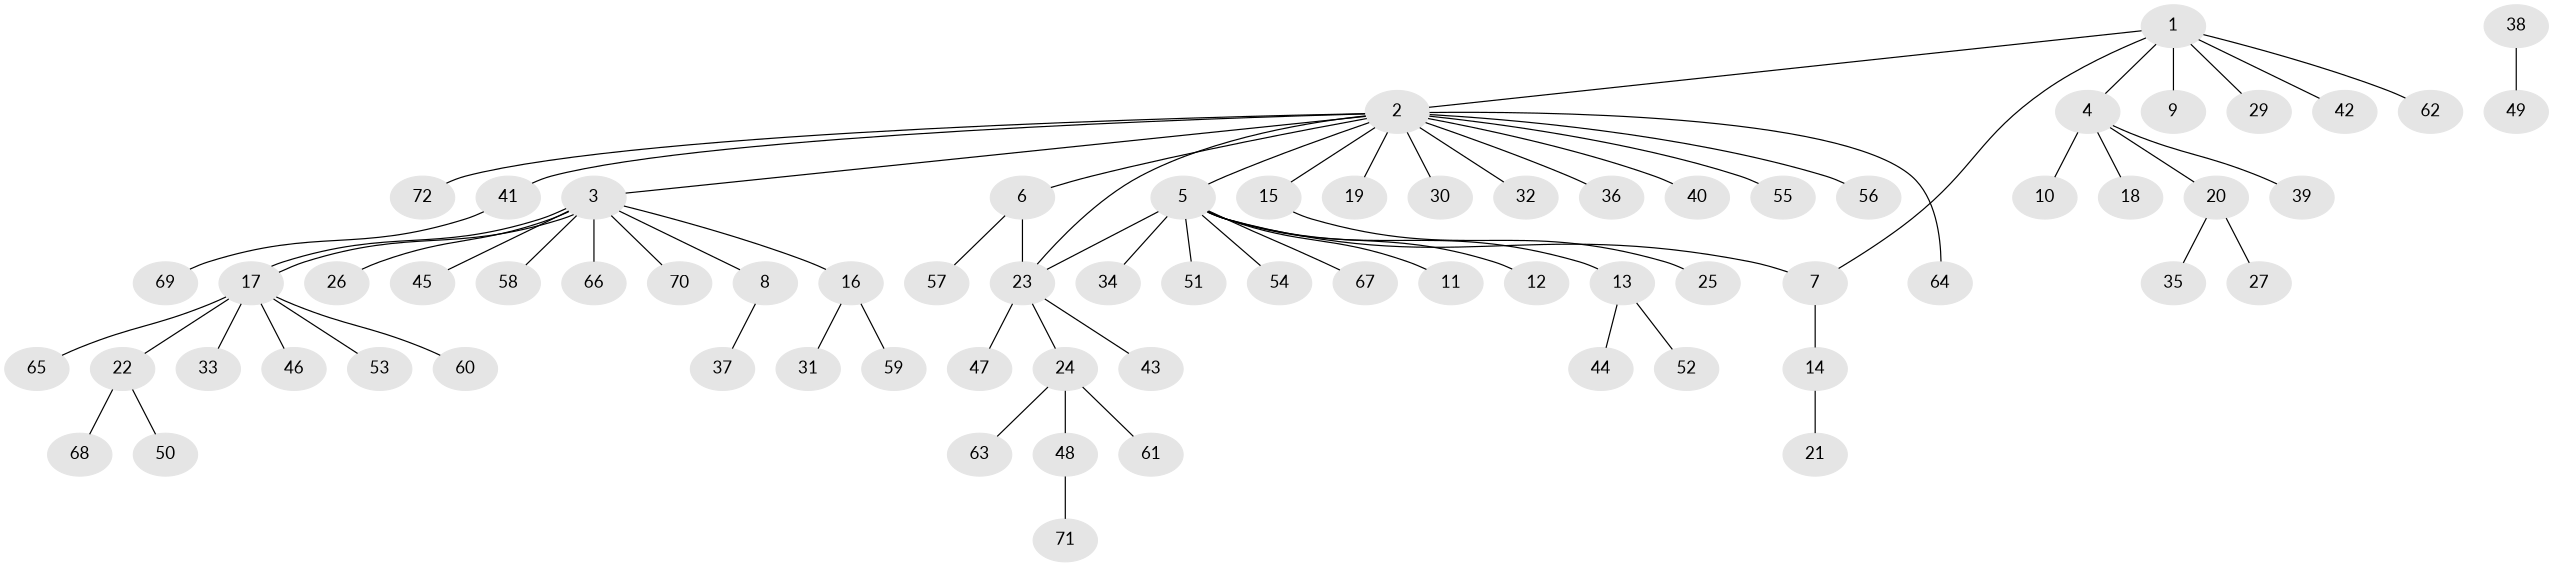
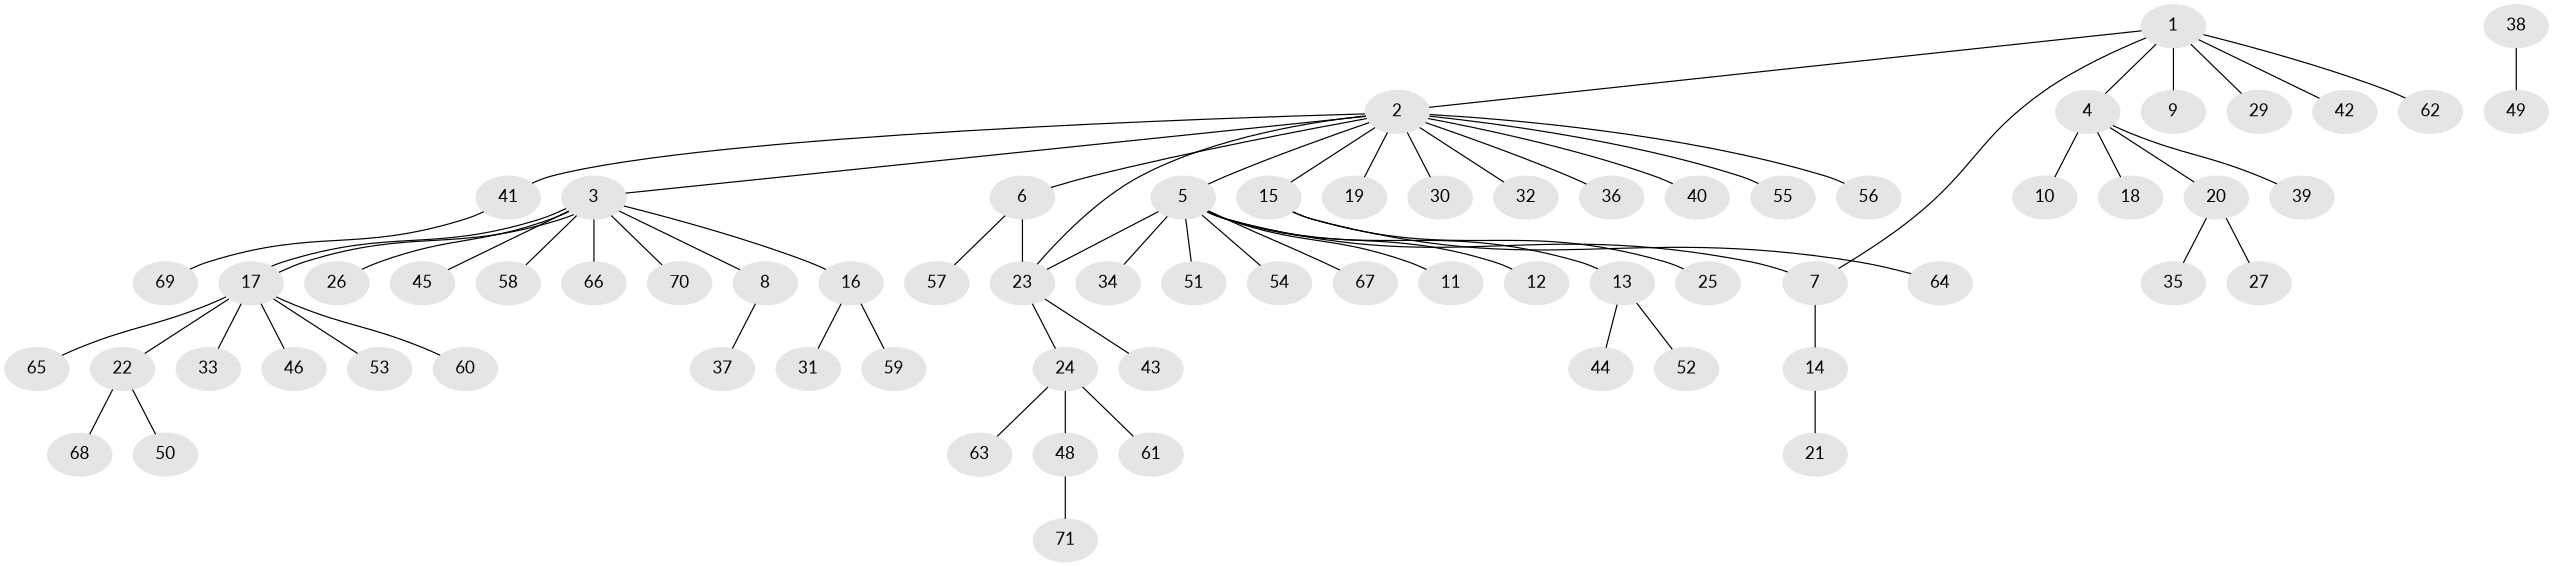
(1721, 125) -> (1710, 248)
(423, 198) -> none
(980, 369) -> none
